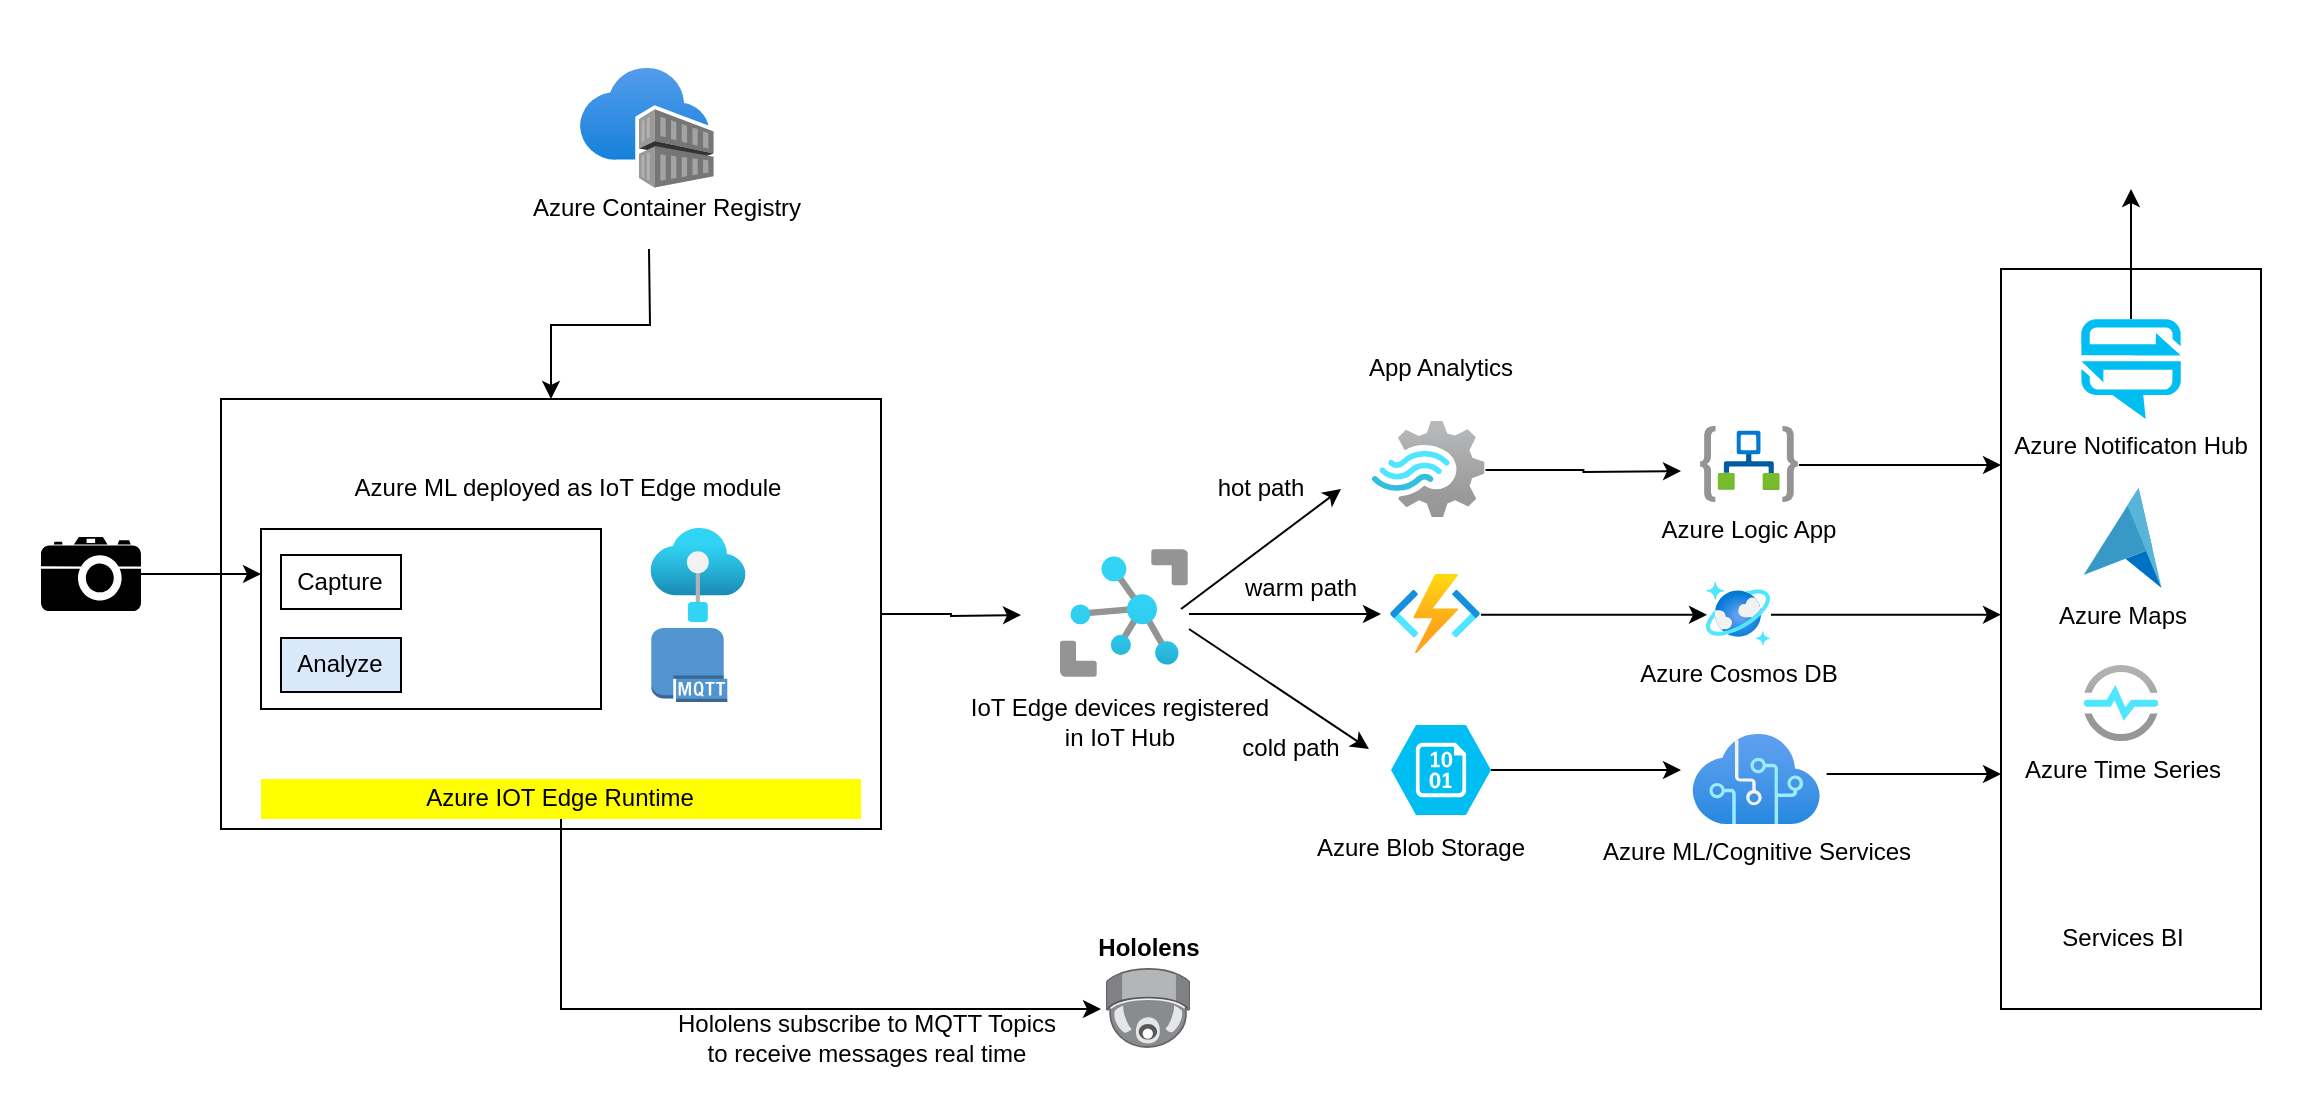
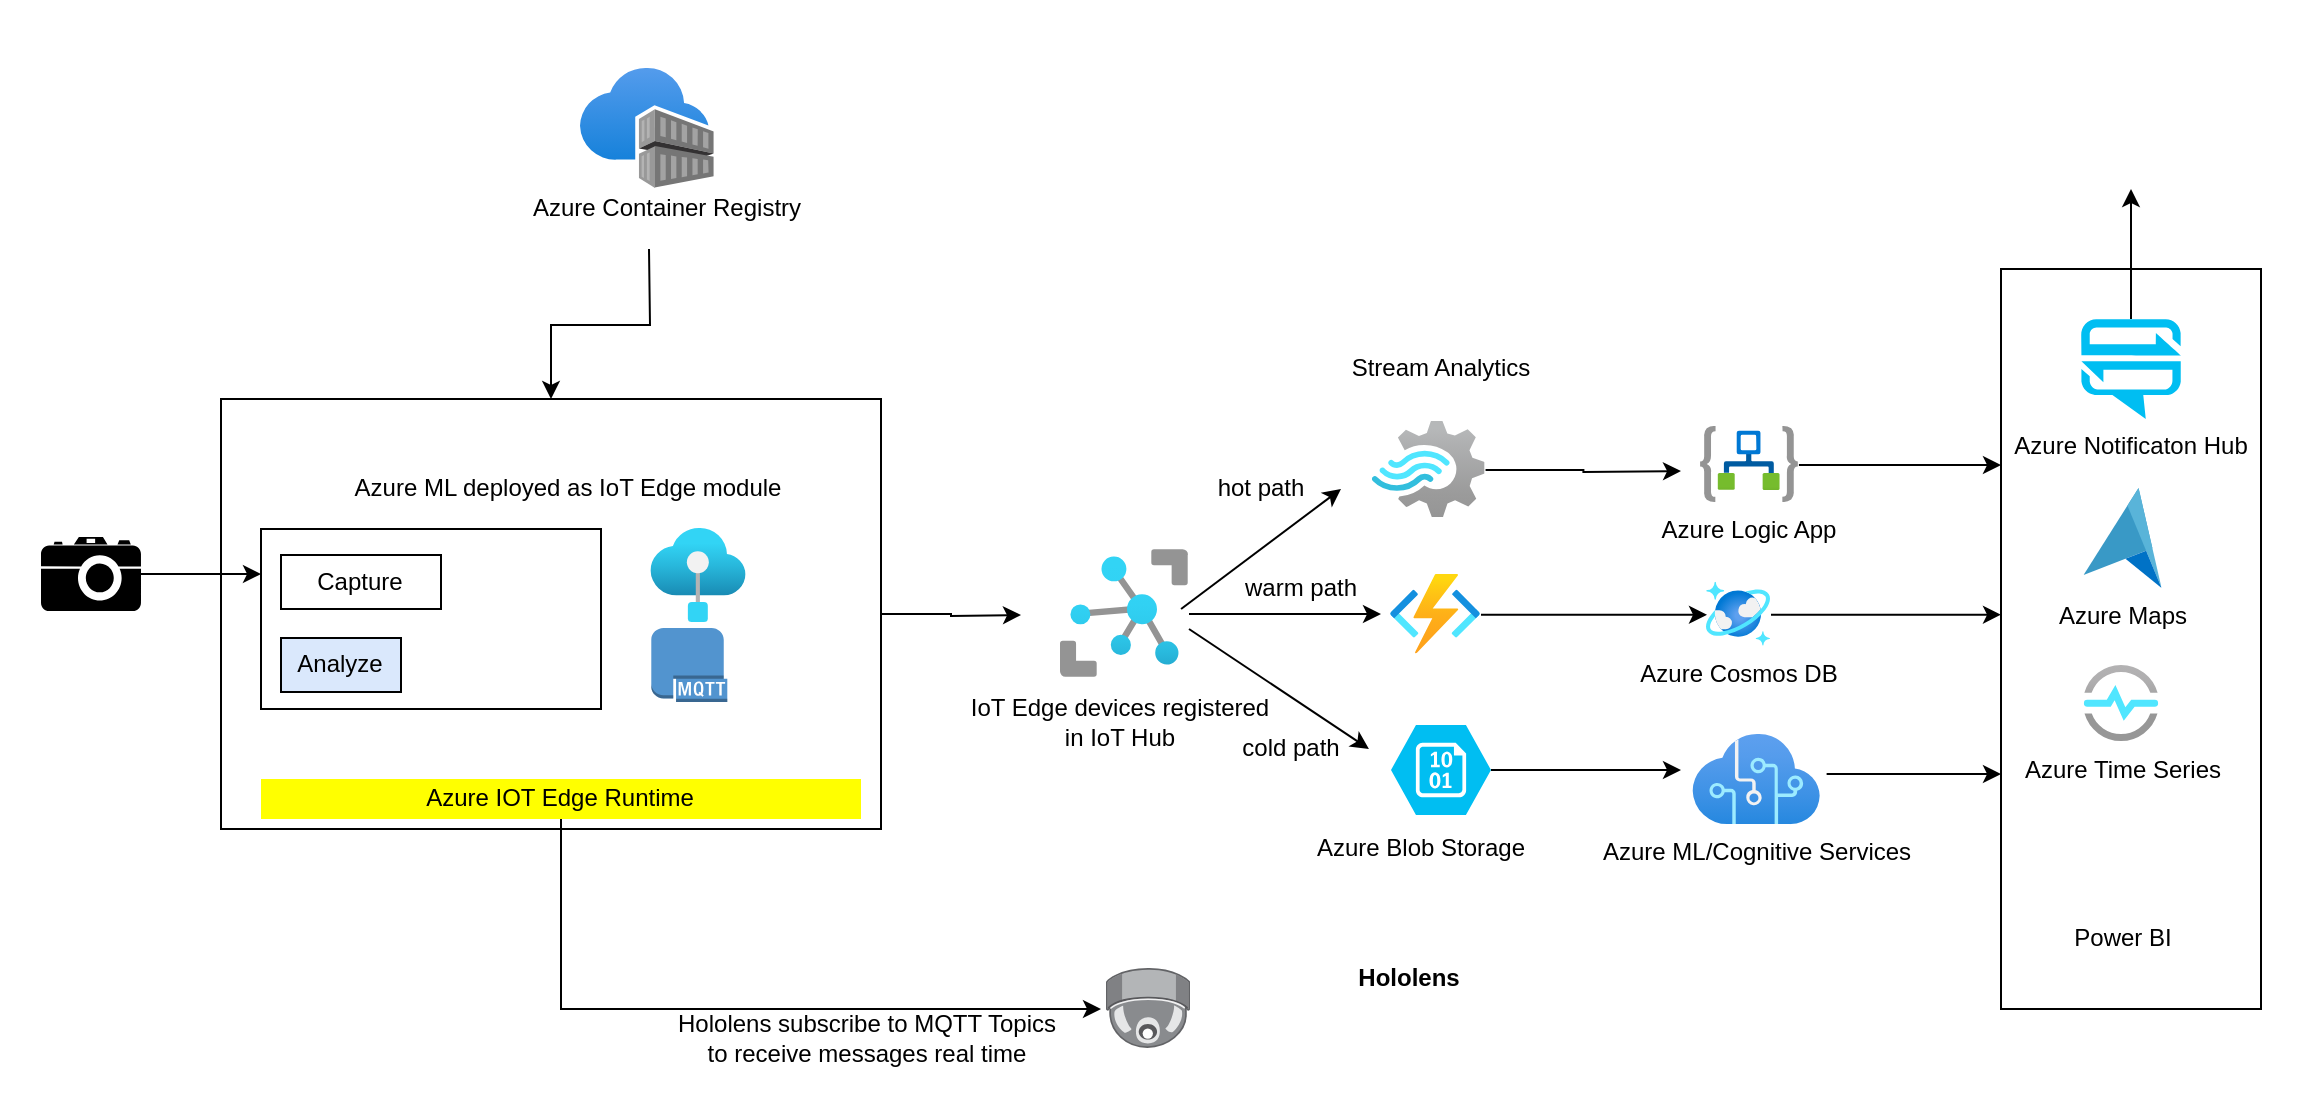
(1442, 369) -> (1442, 369)
(341, 582) -> (361, 582)
(2124, 939) -> (2124, 939)
(1149, 949) -> (1409, 979)
